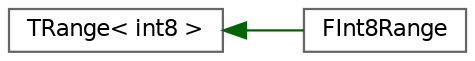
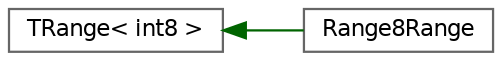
(385, 30) -> (398, 30)
